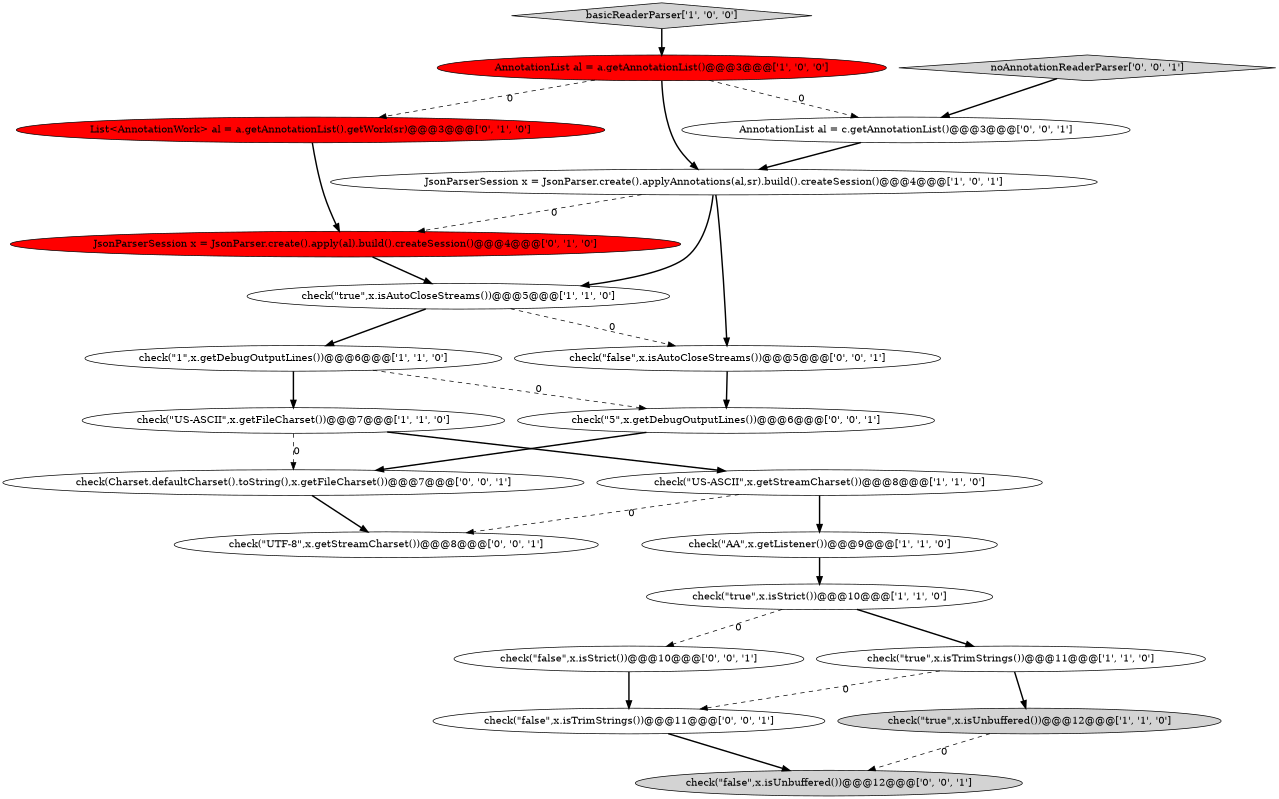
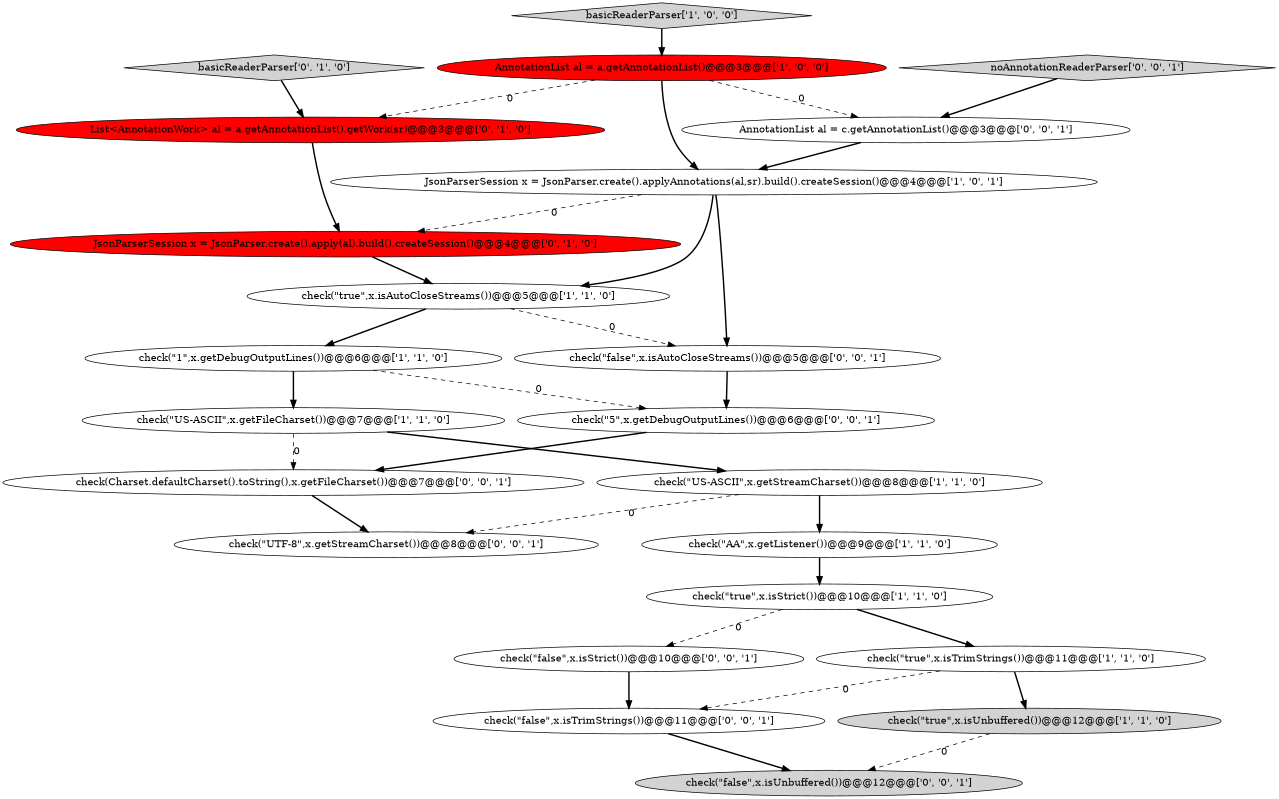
none -> (274, 68)
